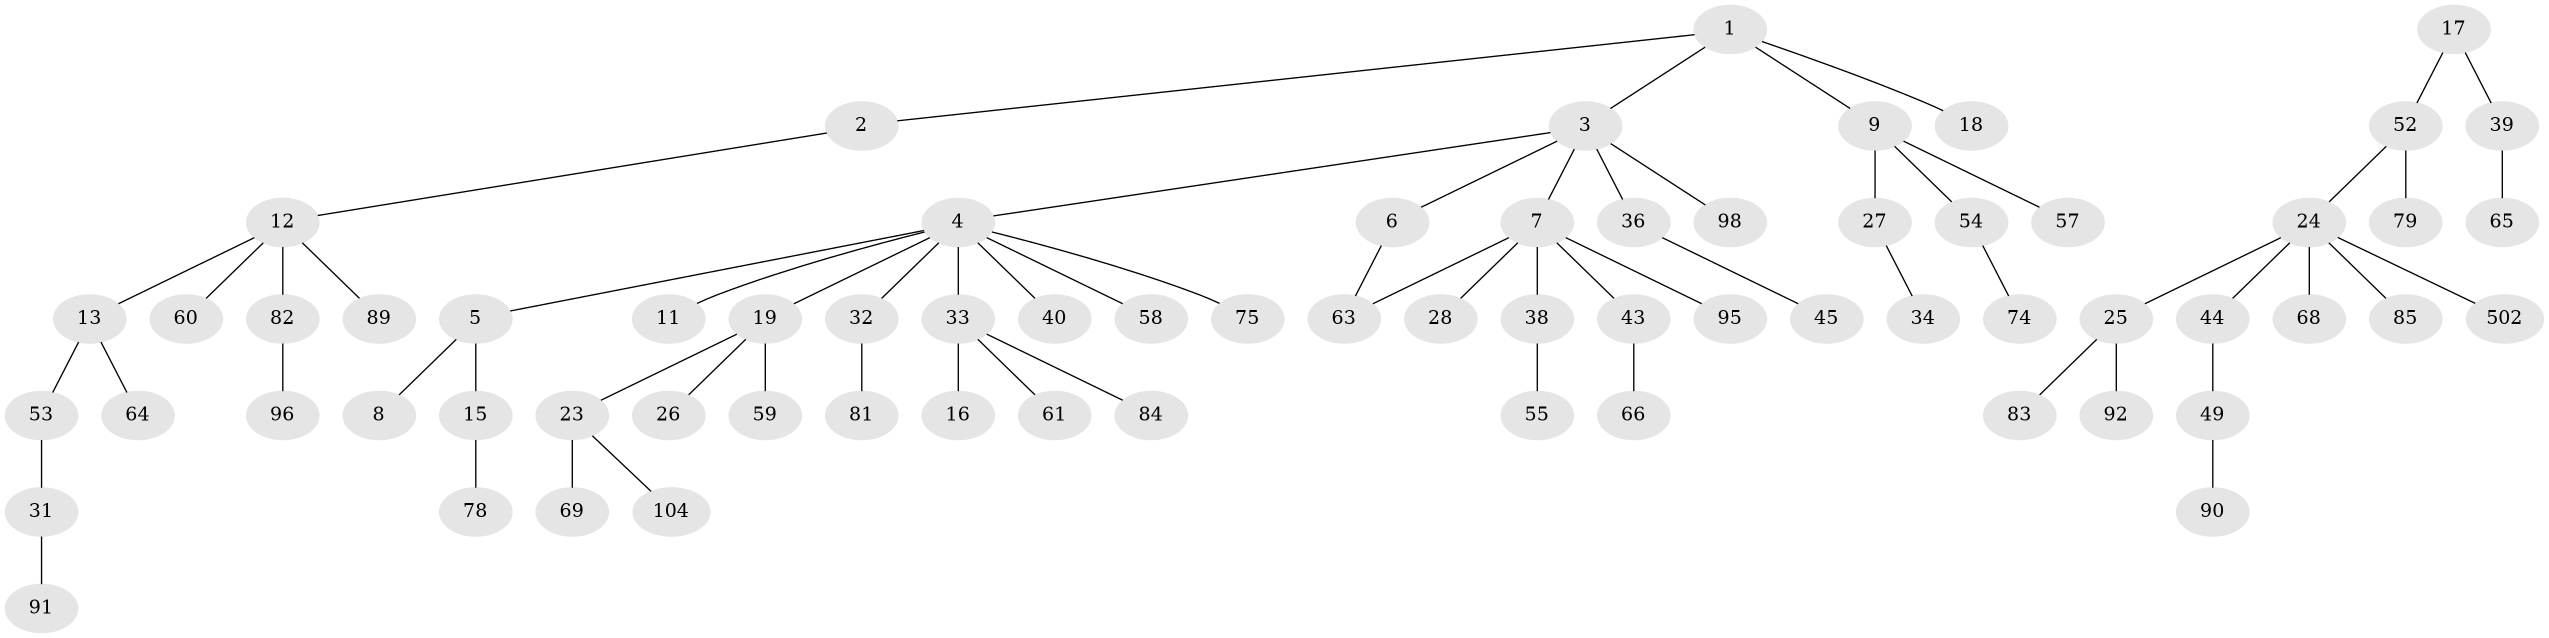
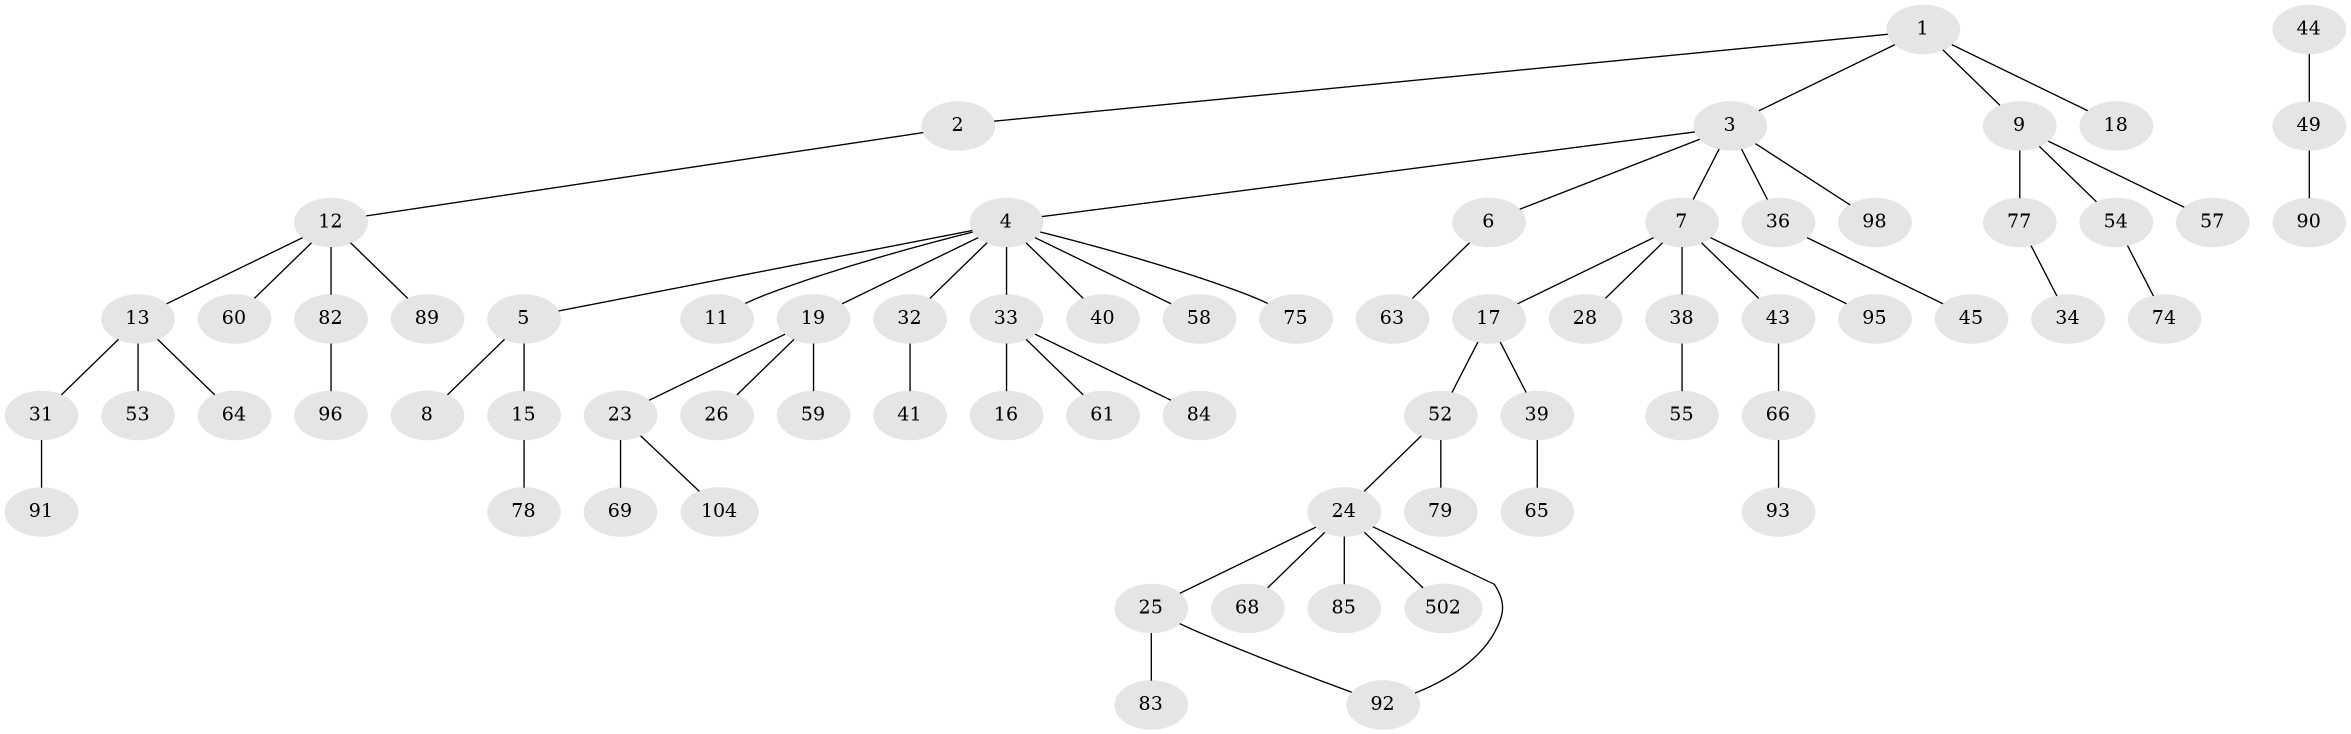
(1875, 222) -> (2020, 222)
(1441, 271) -> (1586, 271)
(2261, 271) -> (1499, 593)
(862, 415) -> (910, 415)
(42, 464) -> (90, 367)
none -> (1779, 512)
